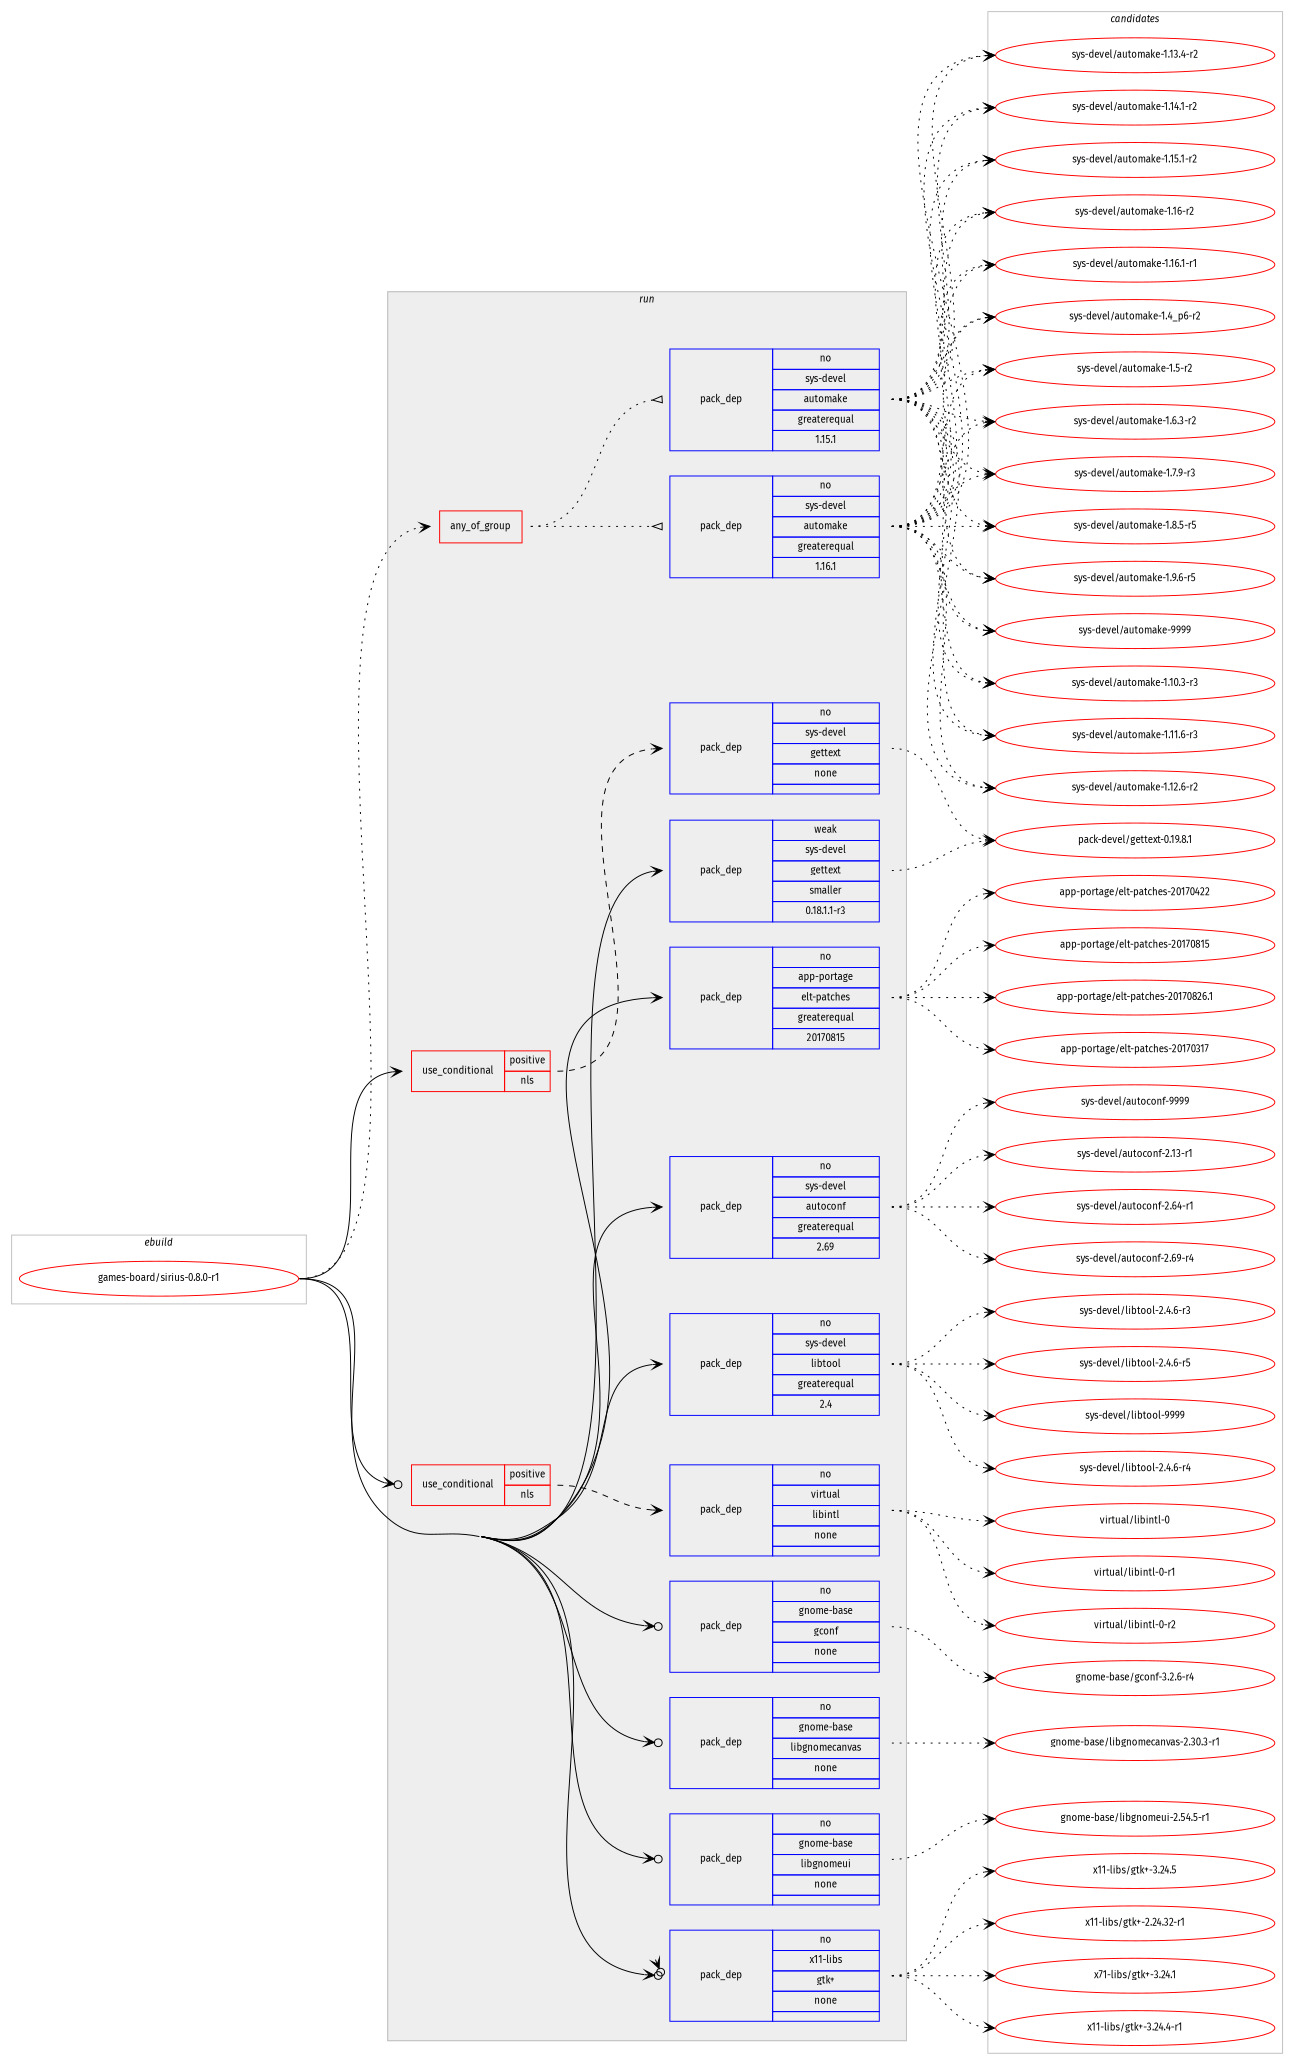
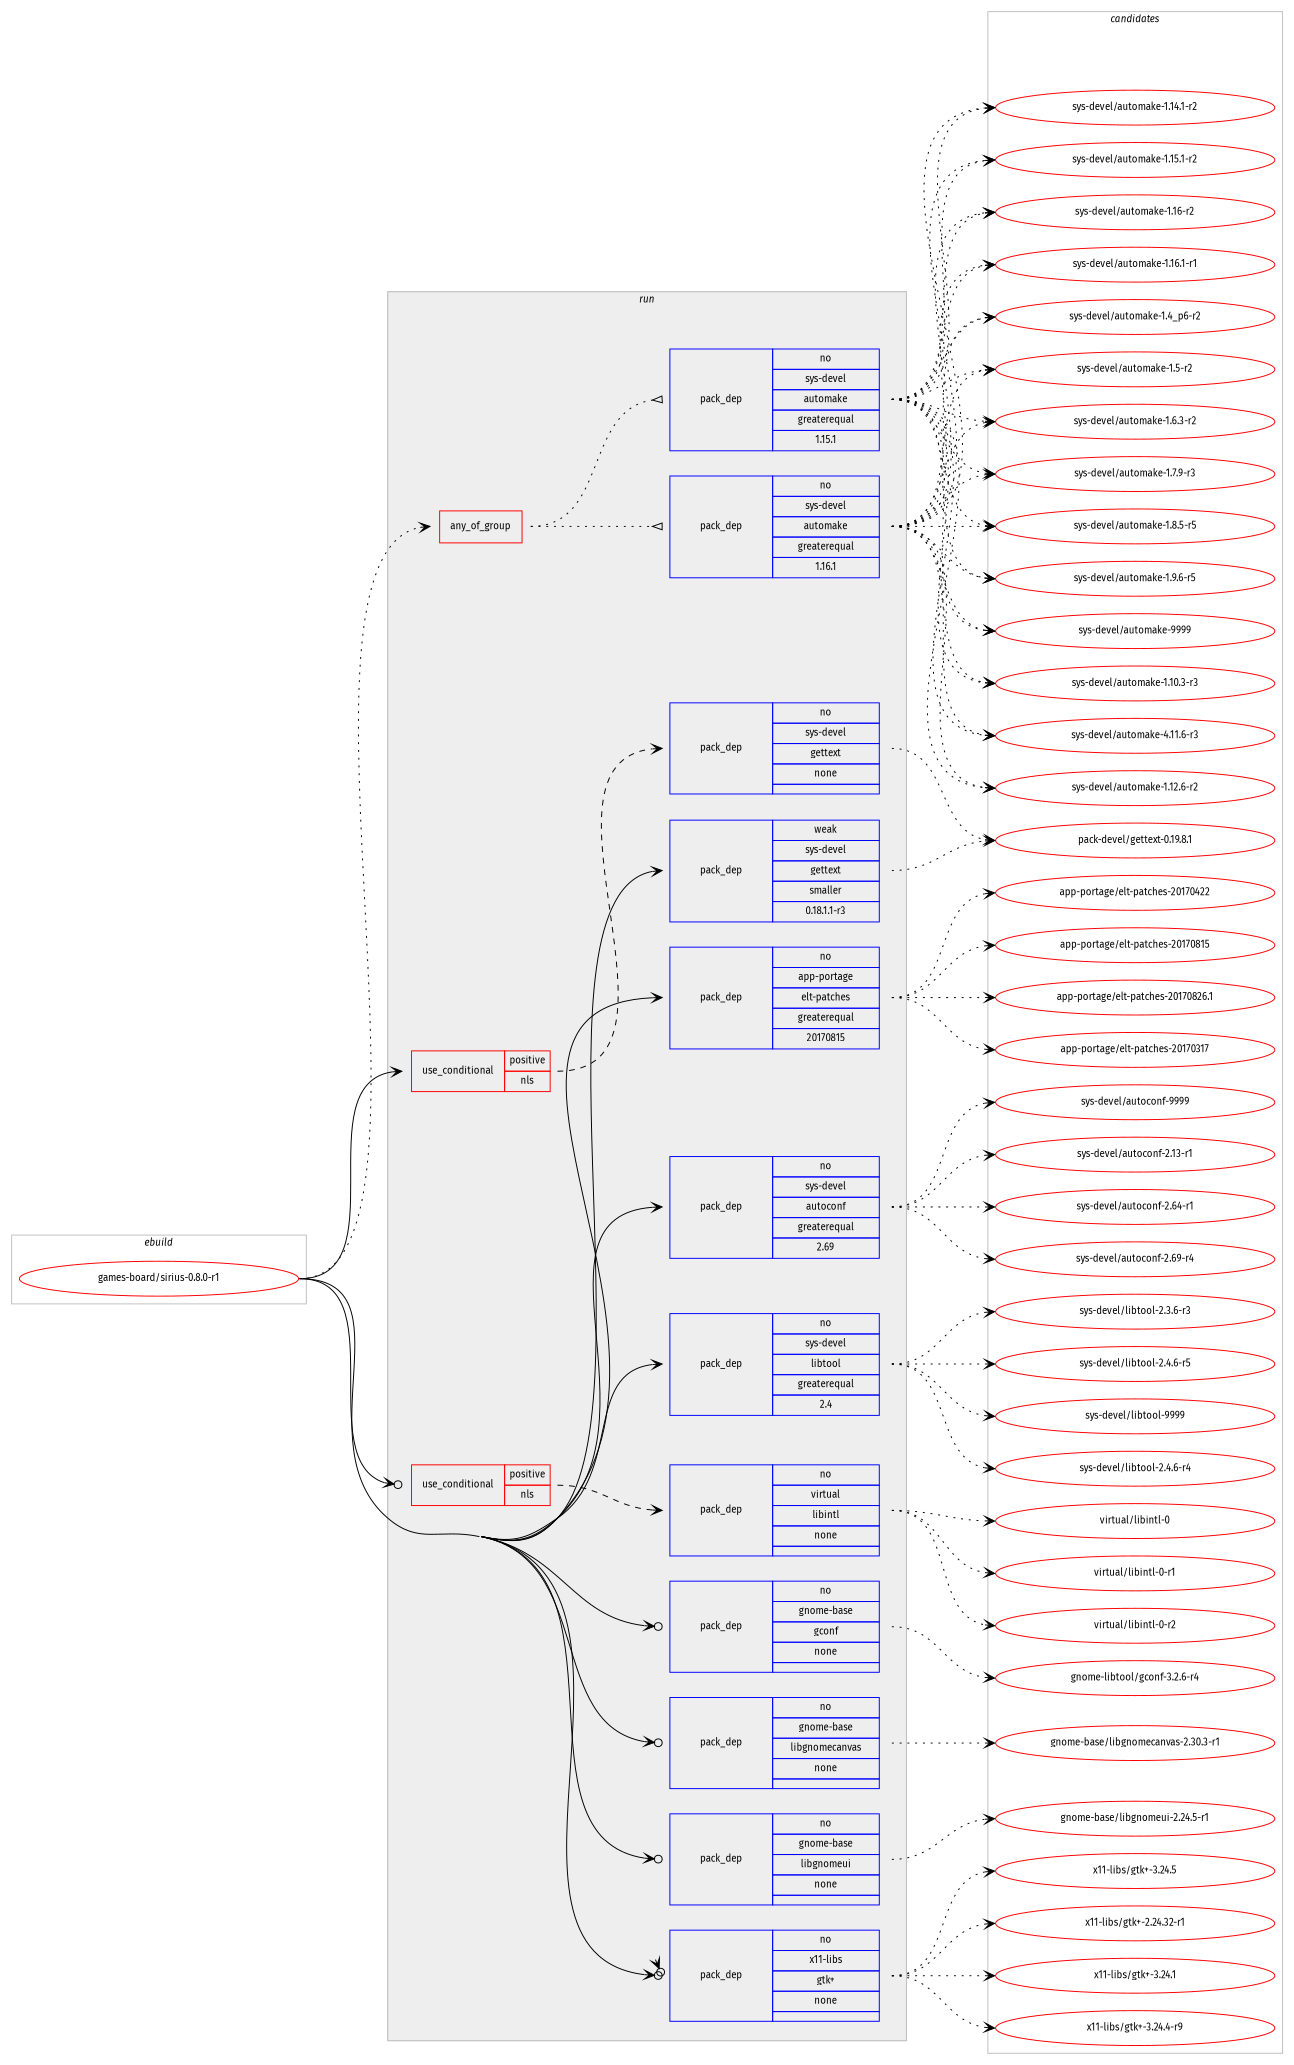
(1135, 55) -> none
(1135, 736) -> (1135, 736)
(1135, 1312) -> (1135, 1312)
(1135, 1678) -> (1135, 1678)
(1135, 1819) -> (1135, 1819)
(1135, 1976) -> (1135, 1976)
(1135, 2028) -> (1135, 2028)
